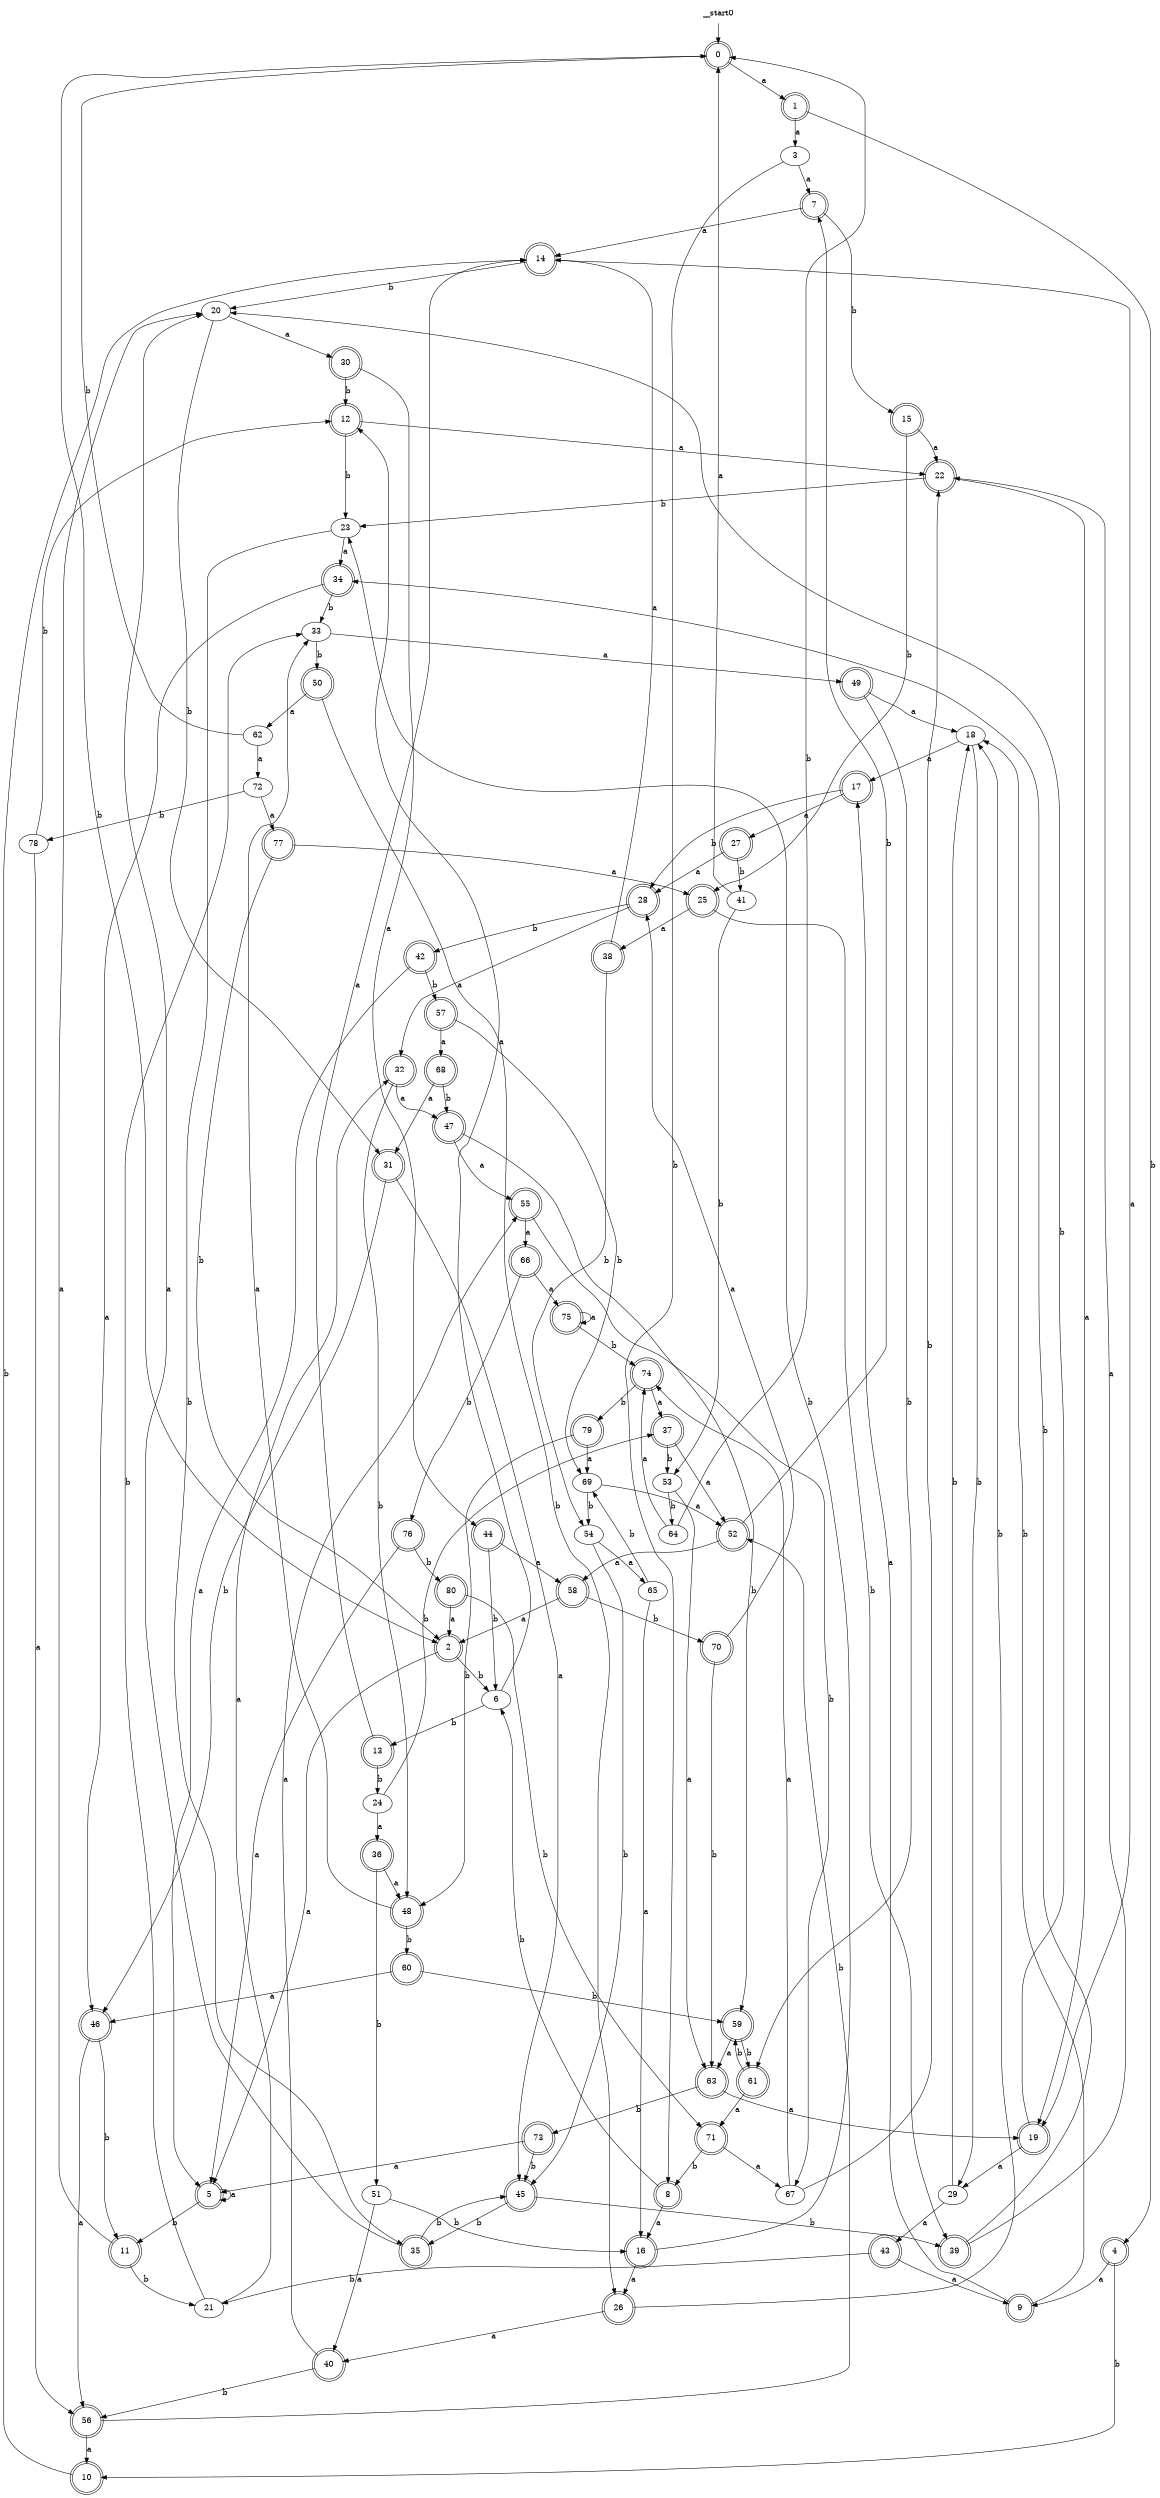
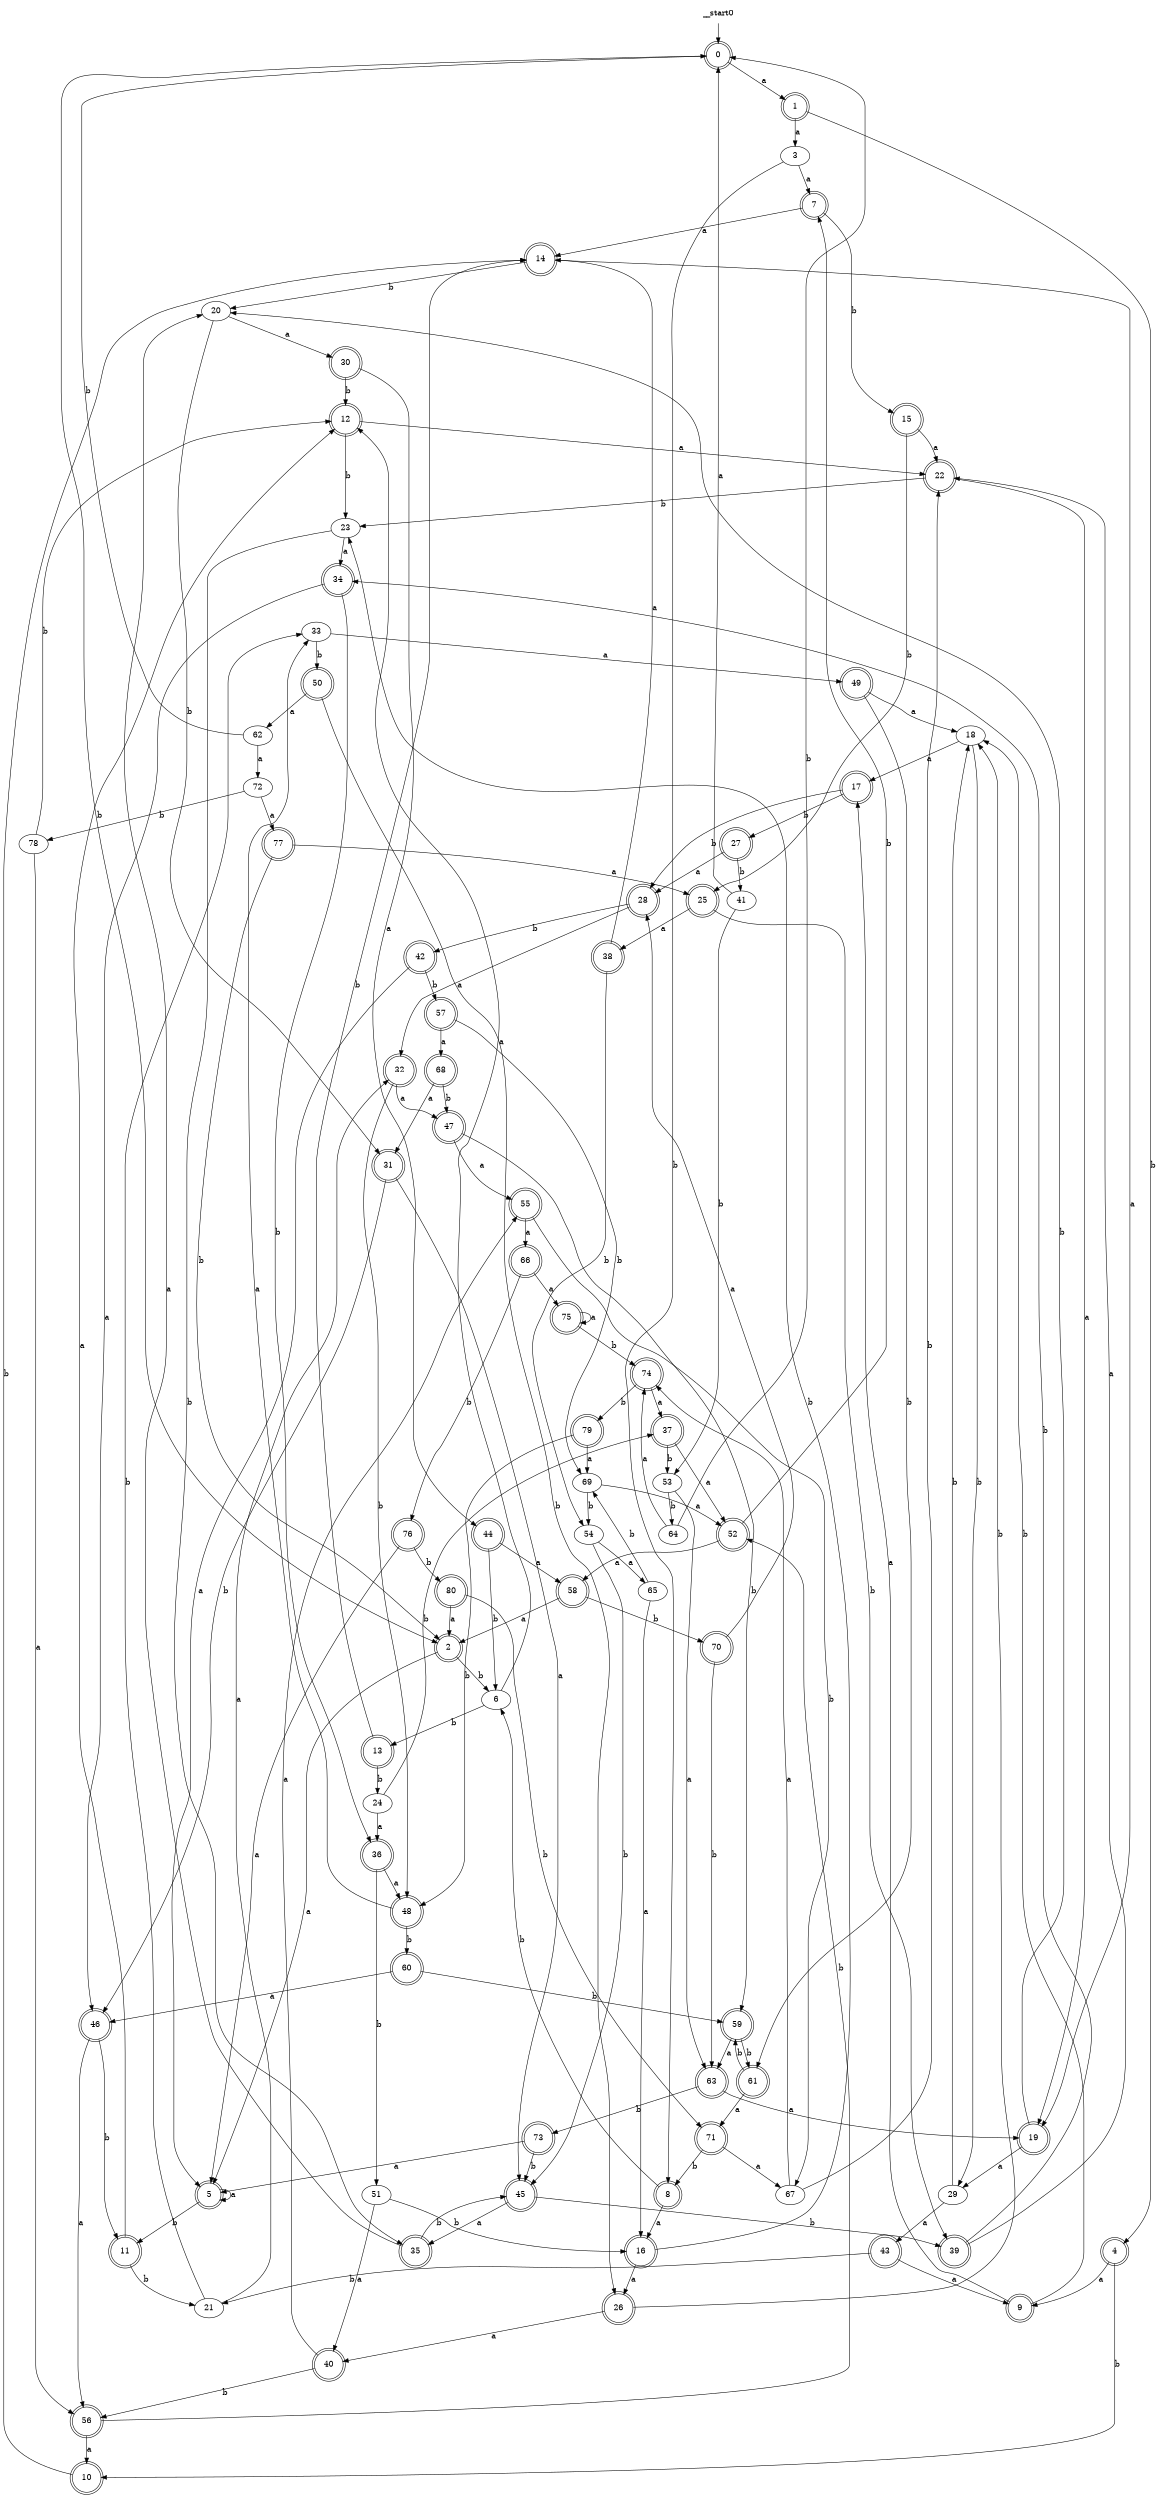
(327, 605) -> (275, 1218)
(806, 816) -> (806, 816)
(358, 986) -> (358, 986)
(59, 1260) -> (80, 1298)
(479, 2223) -> (479, 2223)
